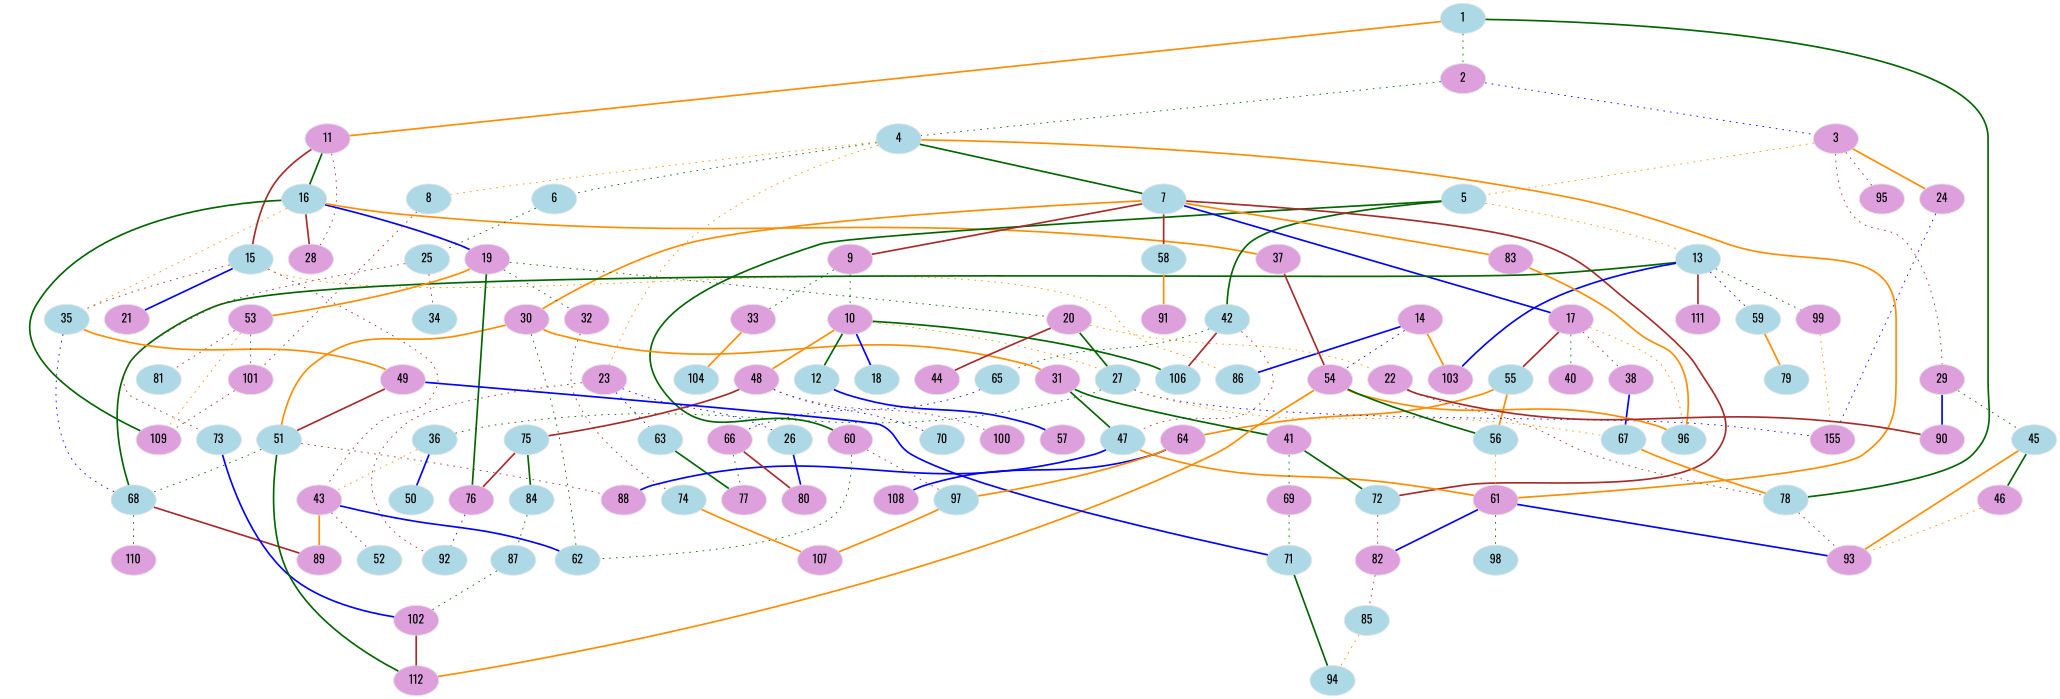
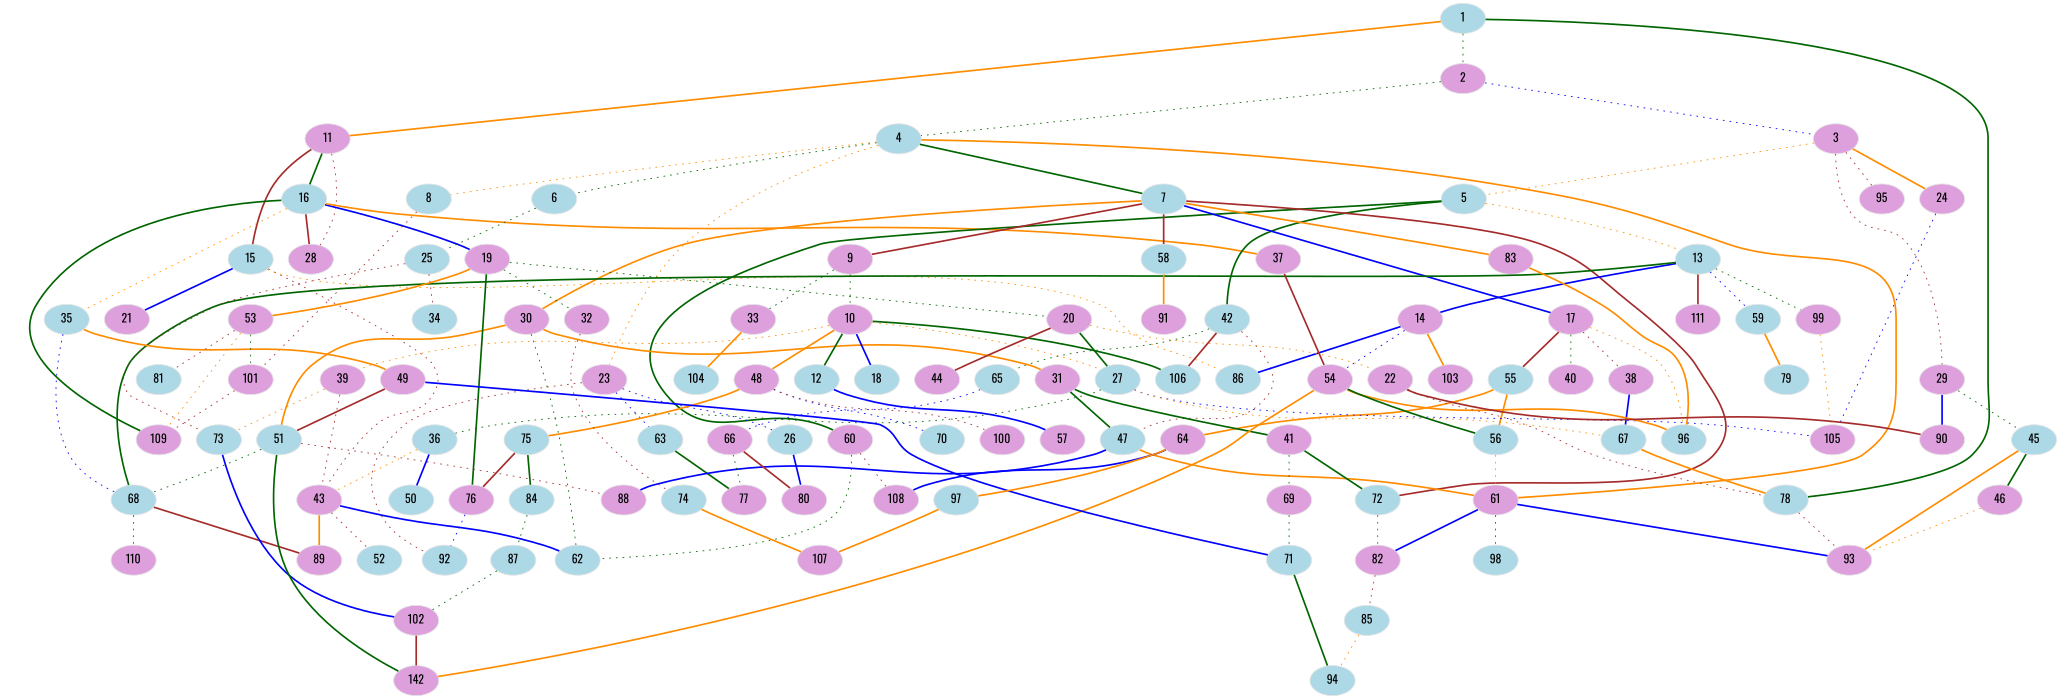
(156, 285) -> none
(1560, 296) -> (1552, 286)
none -> (343, 380)
(631, 420) -> (631, 420)
(1833, 440) -> (1833, 440)
(896, 466) -> (869, 464)
(416, 681) -> (416, 681)
